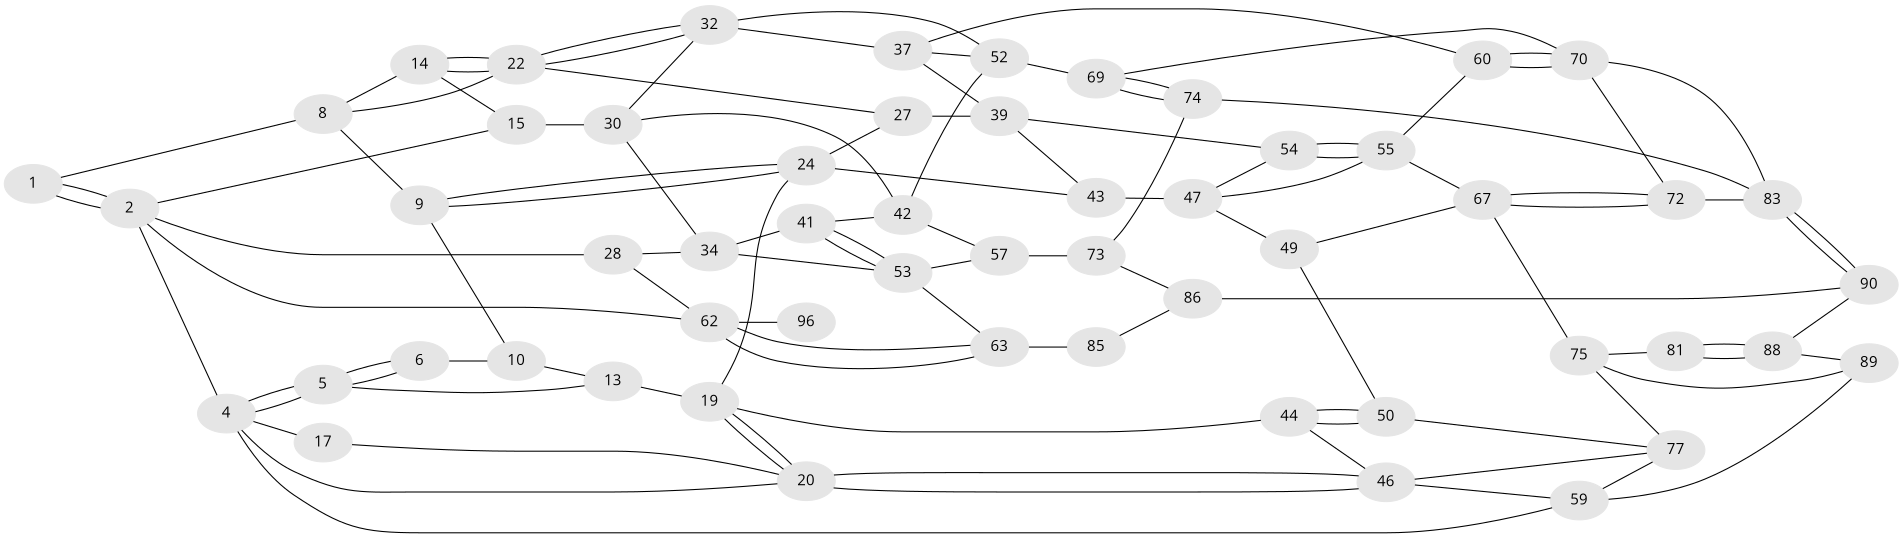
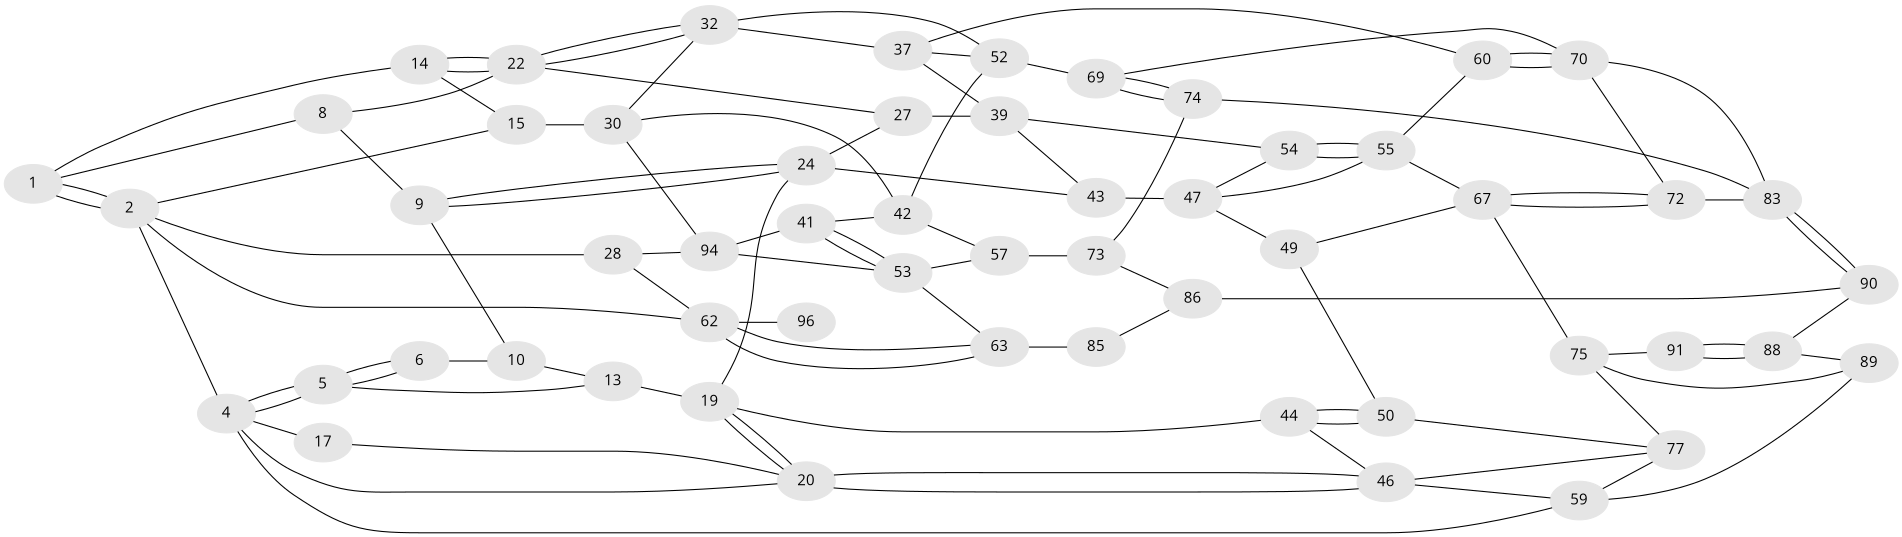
(372, 89) -> (218, 104)
(710, 251) -> (710, 251)
(1676, 351) -> (1676, 351)
